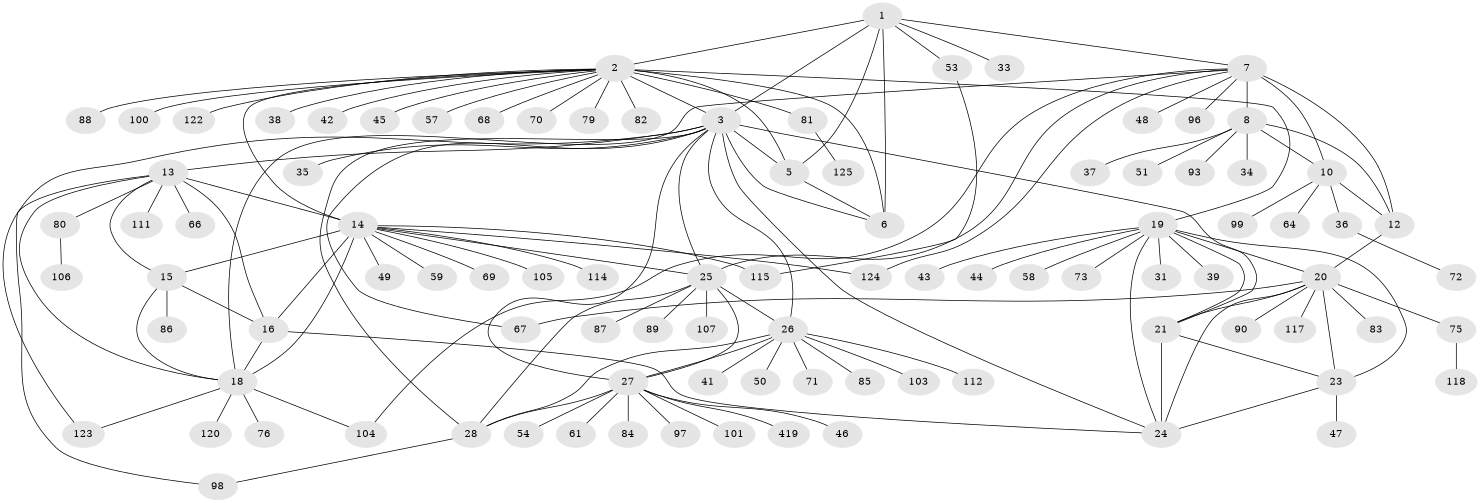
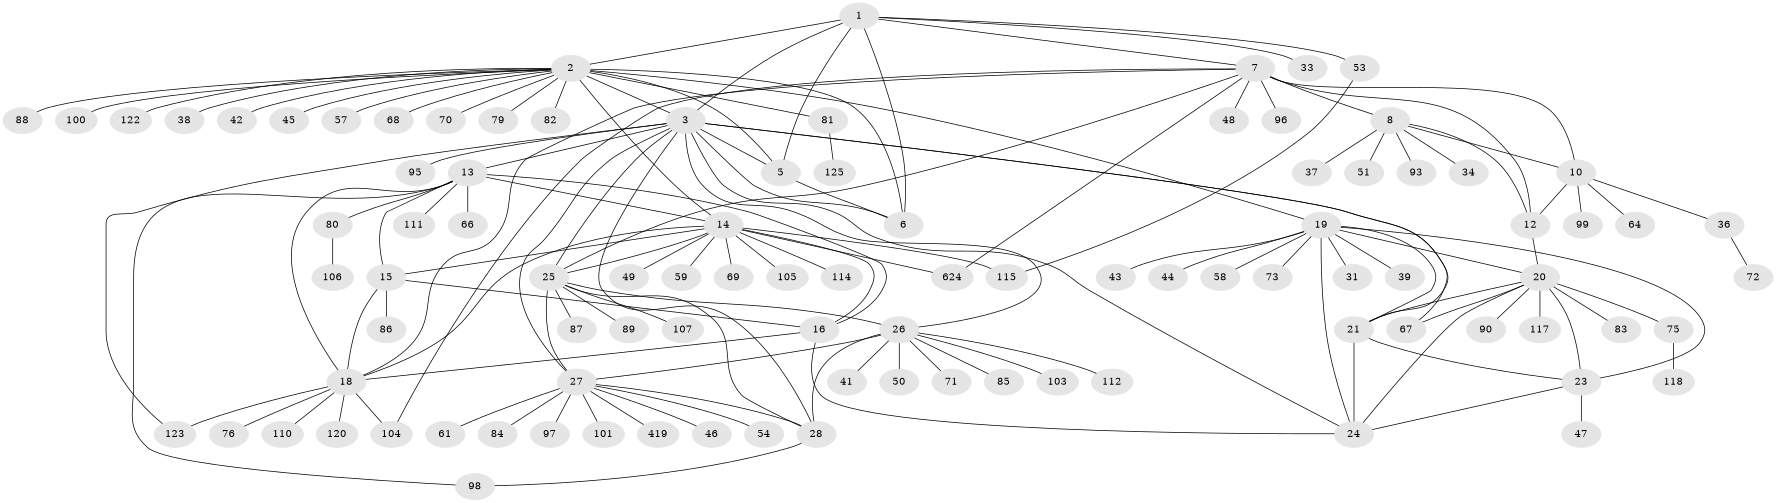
(303, 173) -> (415, 173)
(871, 277) -> (952, 277)
none -> (283, 434)
